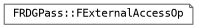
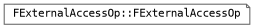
(99, 14) -> (127, 14)
